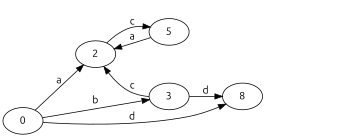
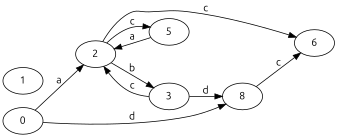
none -> (314, 43)
none -> (23, 81)
(92, 109) -> (129, 73)
